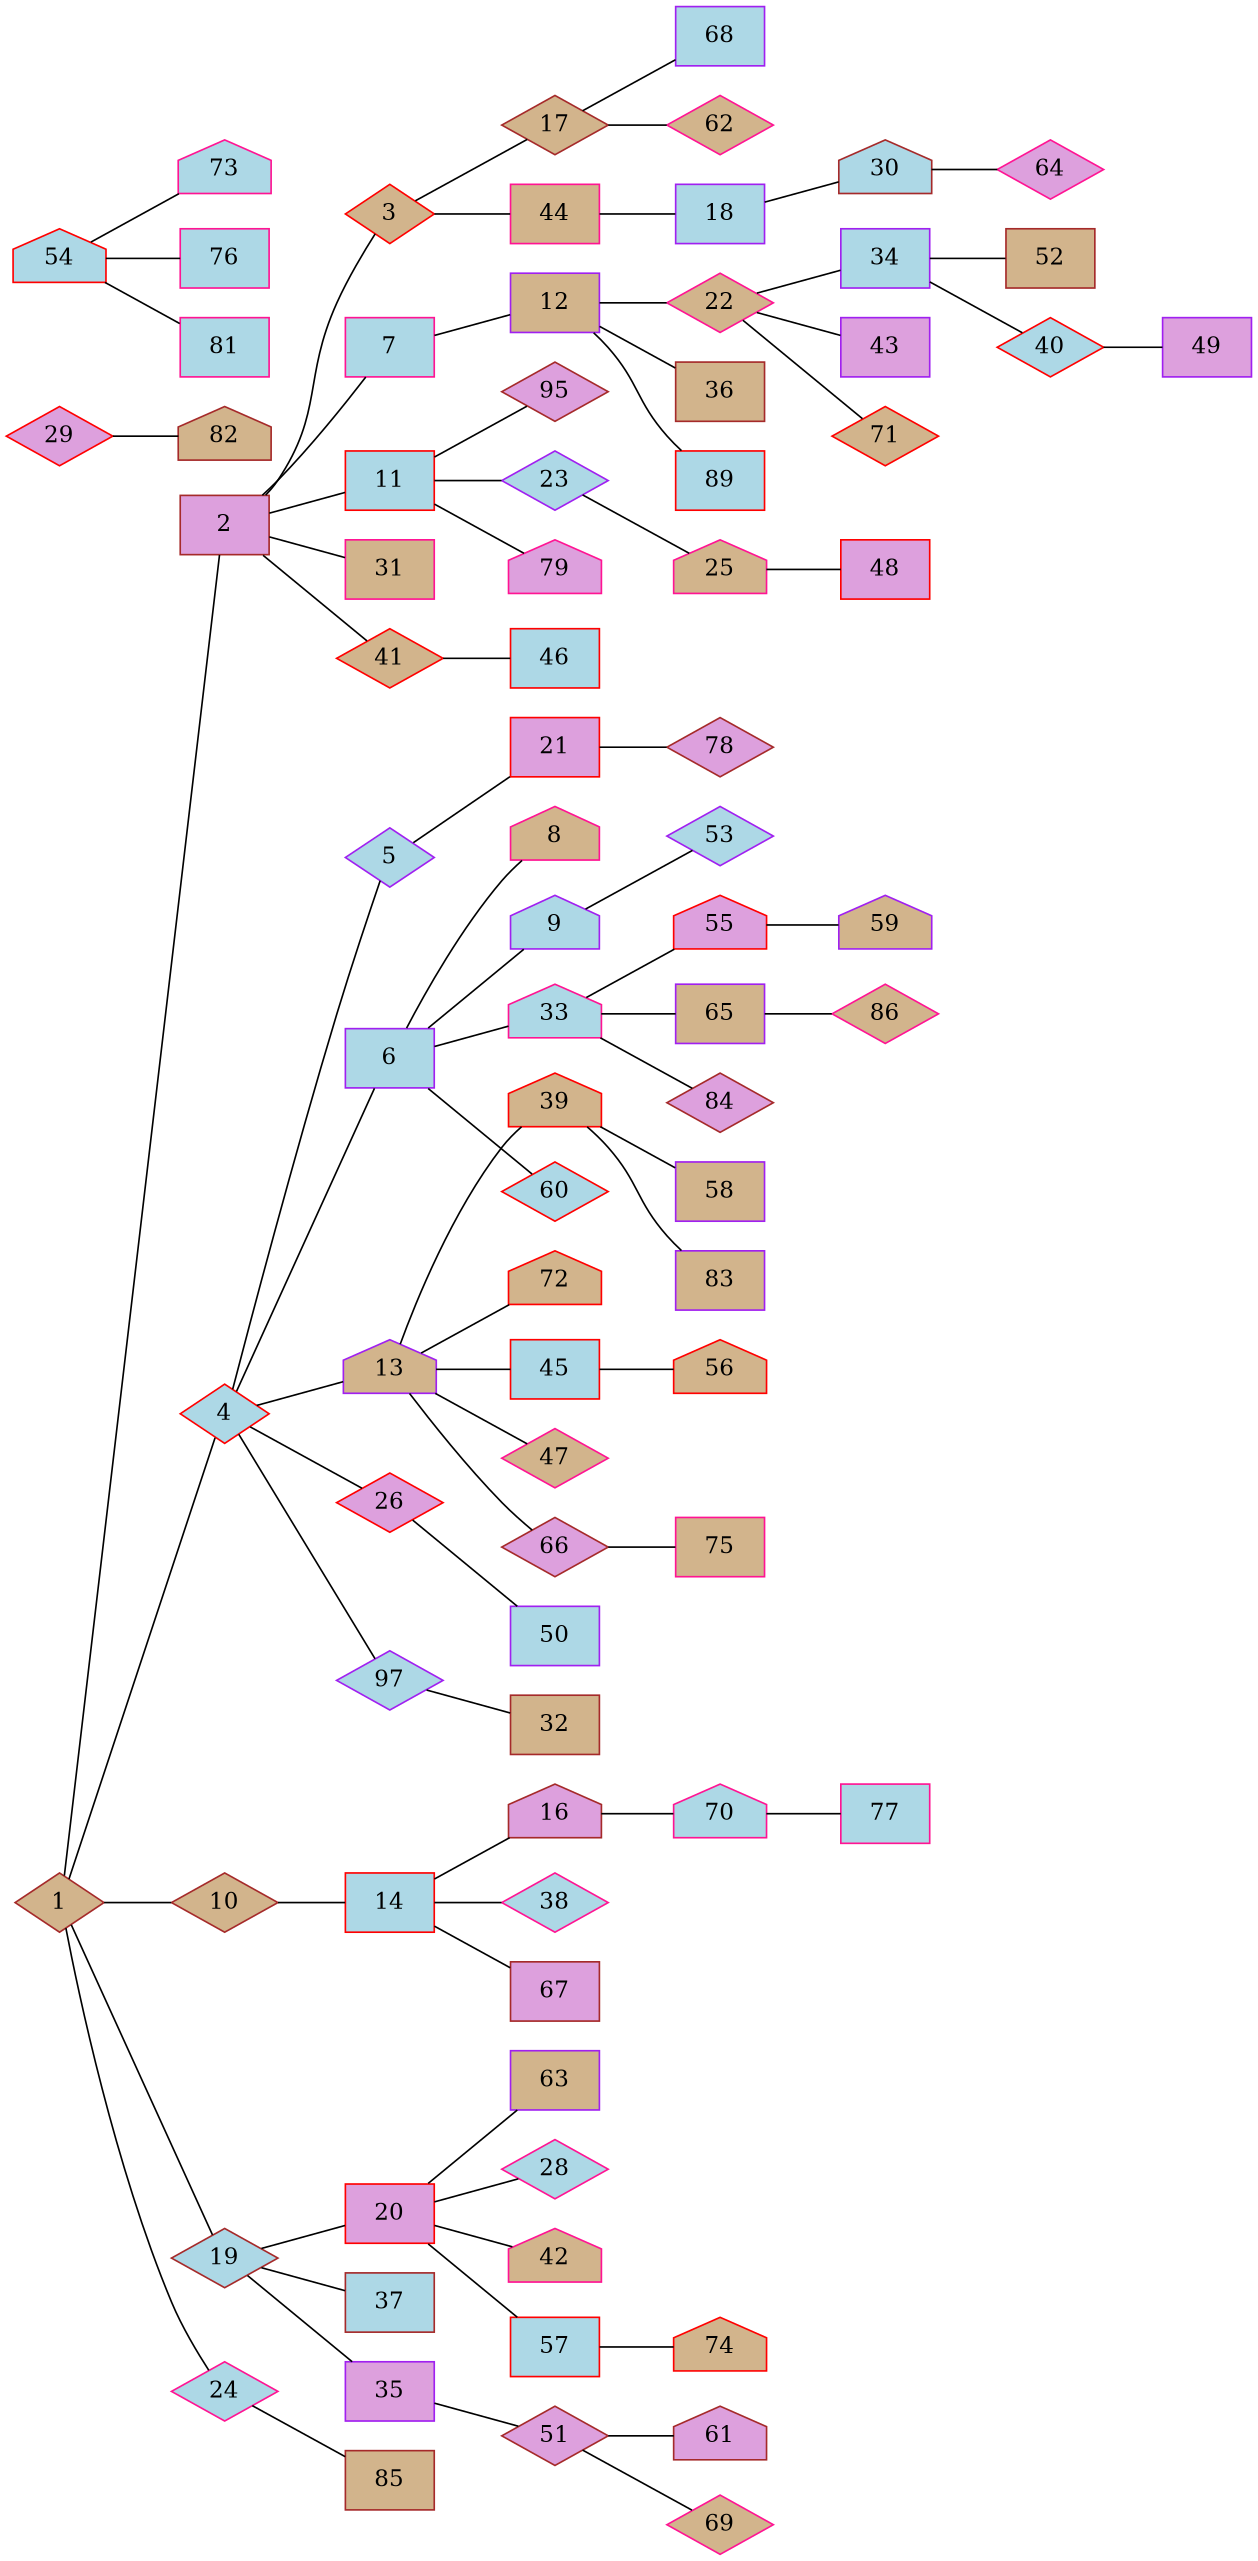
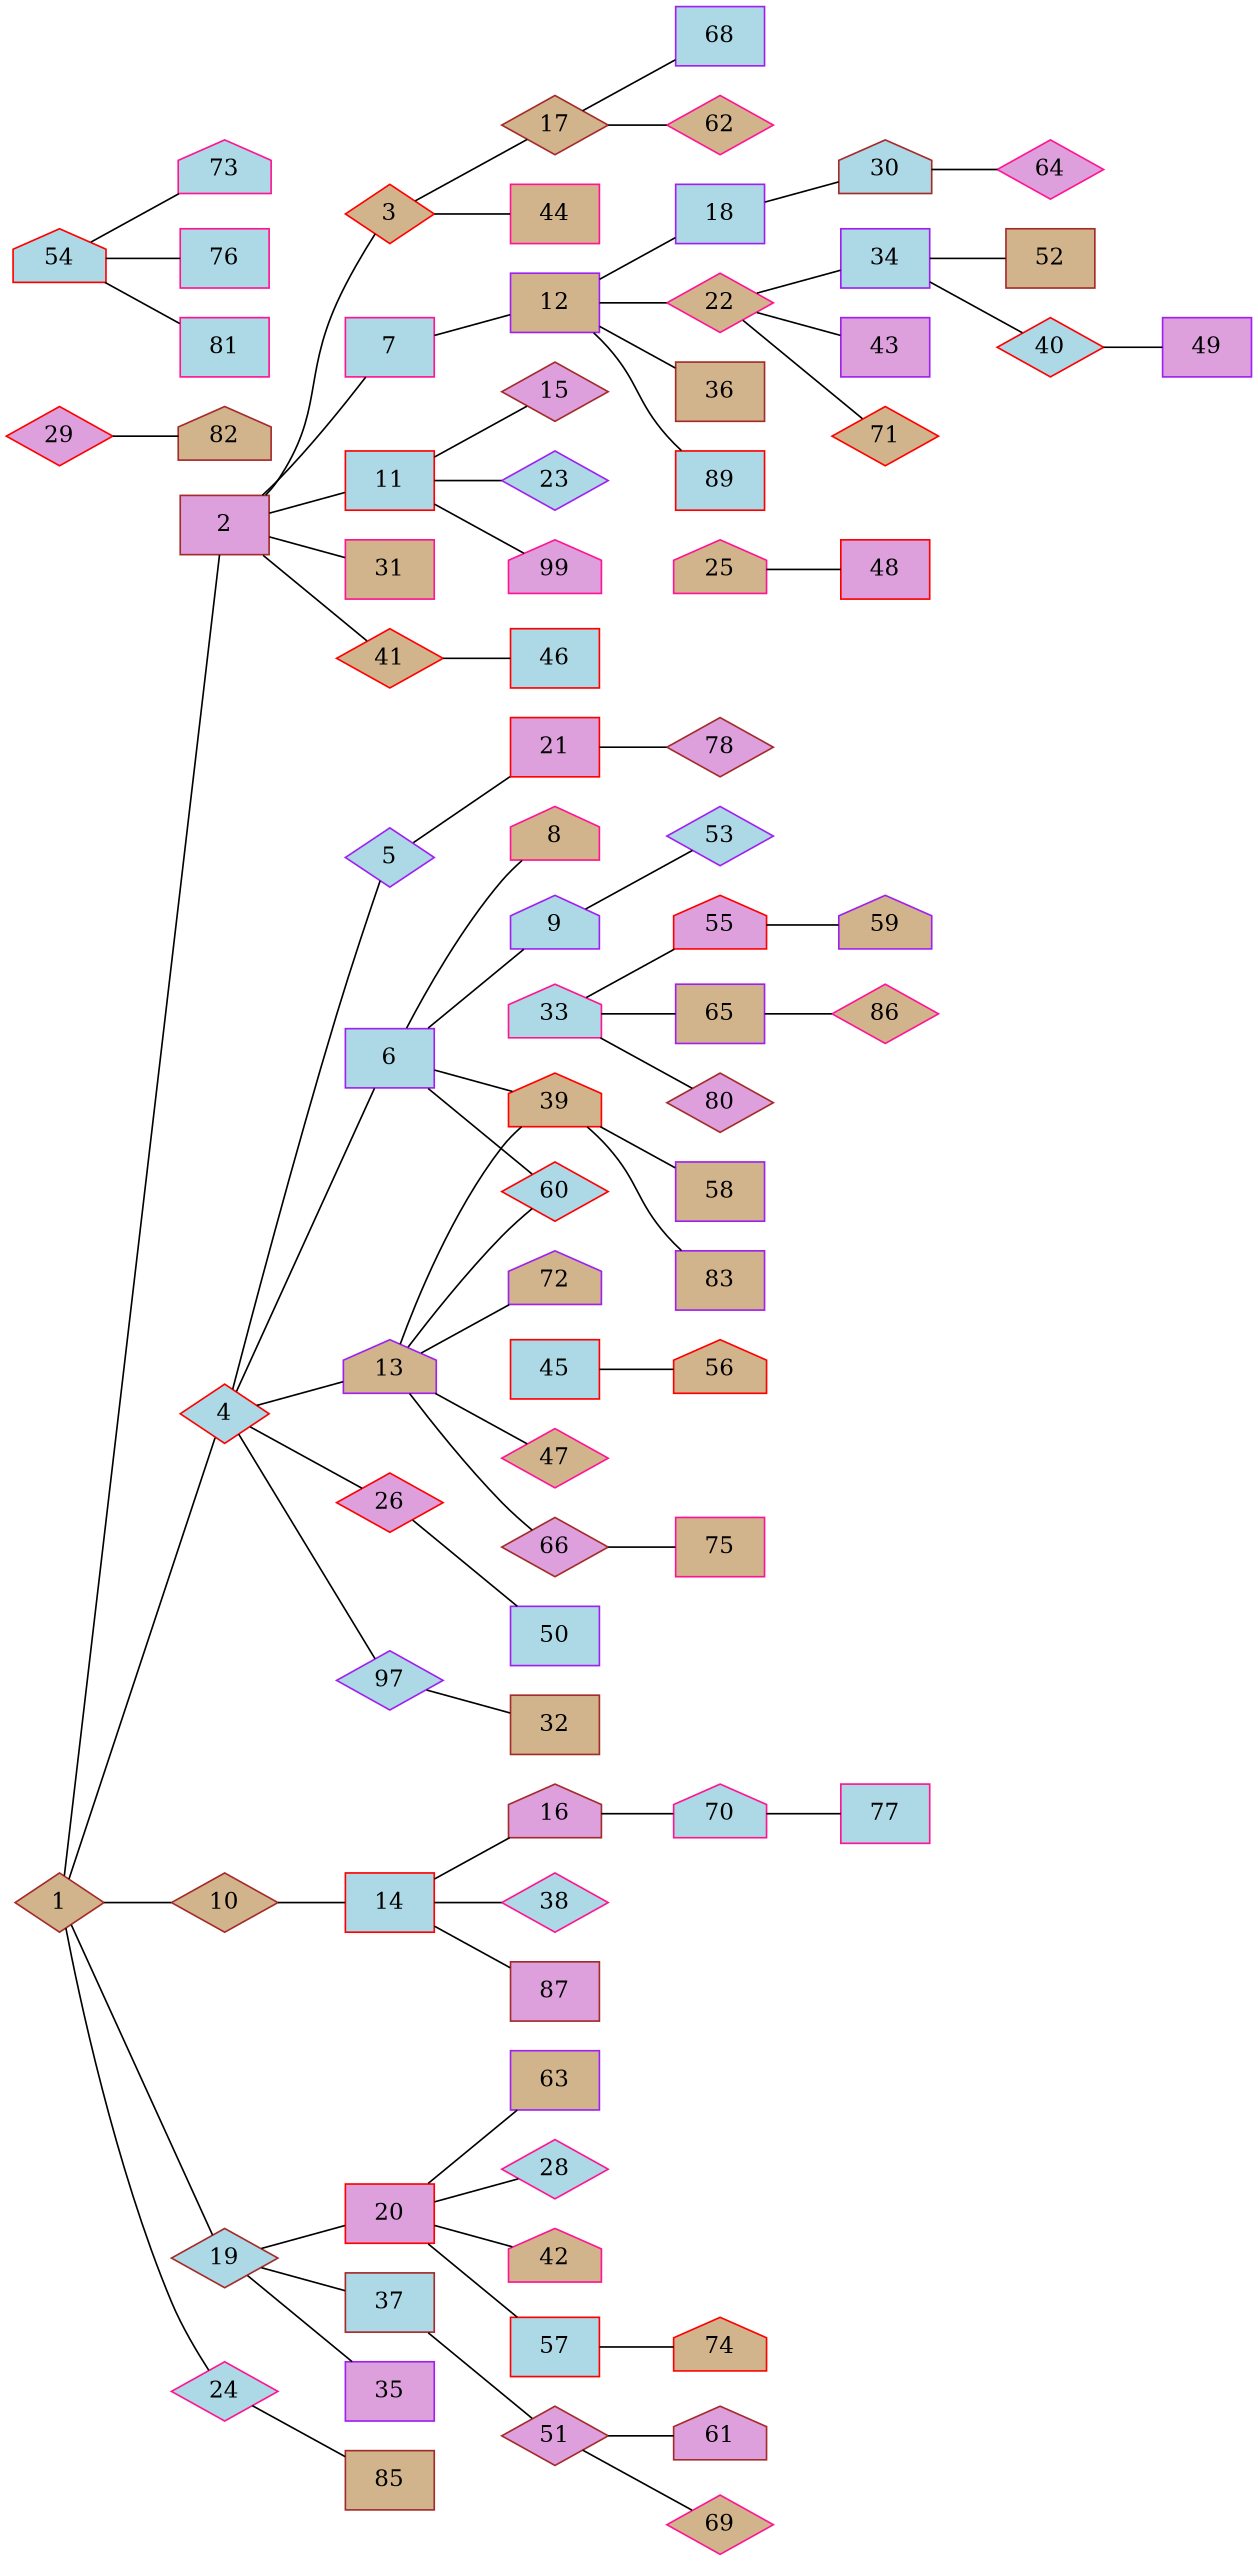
(637, 214) -> (637, 258)
(555, 392) -> (555, 392)
(636, 524) -> none
(555, 569) -> (555, 569)
(471, 1036) -> (473, 1081)
(720, 1103) -> (720, 1103)
(555, 1280) -> (555, 1280)
(473, 1369) -> (467, 1275)
(555, 1991) -> (555, 1991)
(476, 2415) -> (480, 2376)
